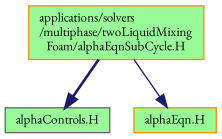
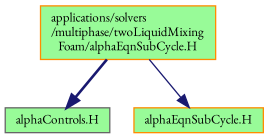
(175, 120) -> (199, 120)
